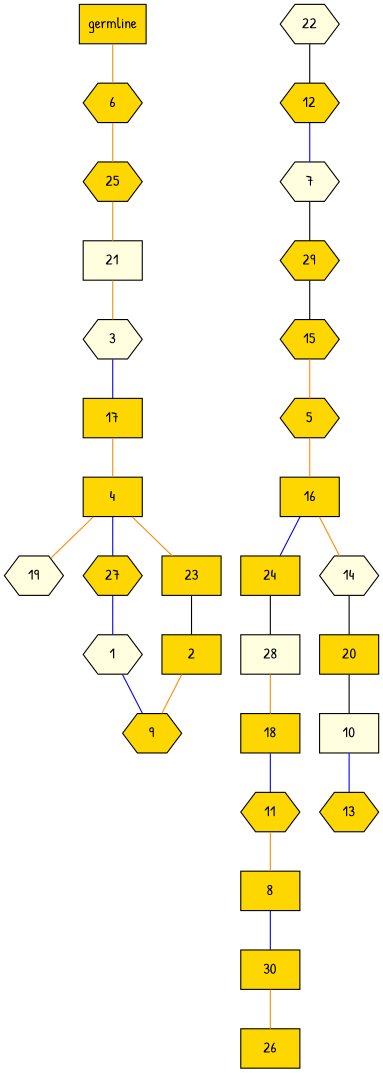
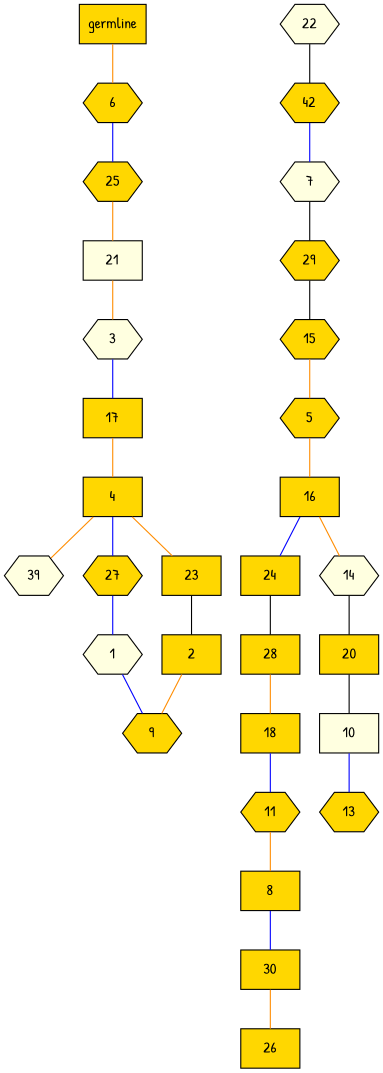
(310, 103) -> (310, 103)
(113, 142) -> (113, 142)
(34, 576) -> (34, 576)
(270, 654) -> (270, 654)
